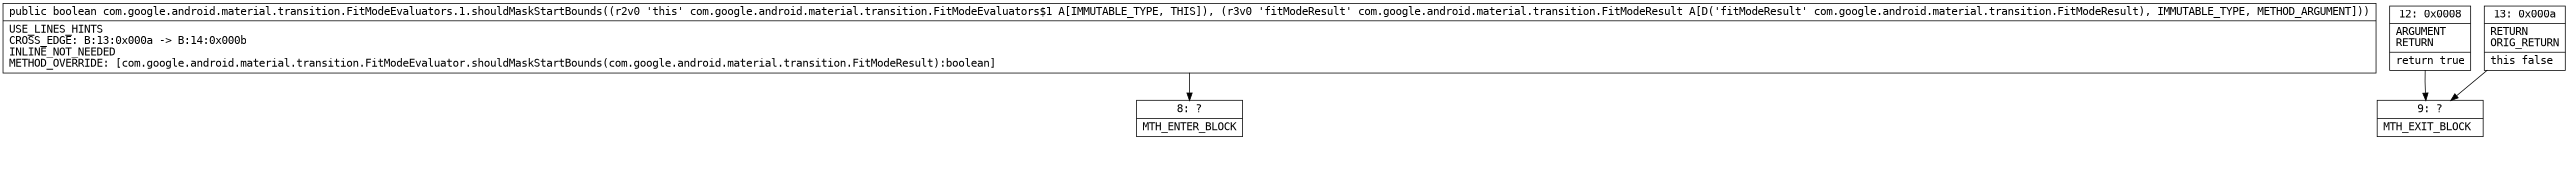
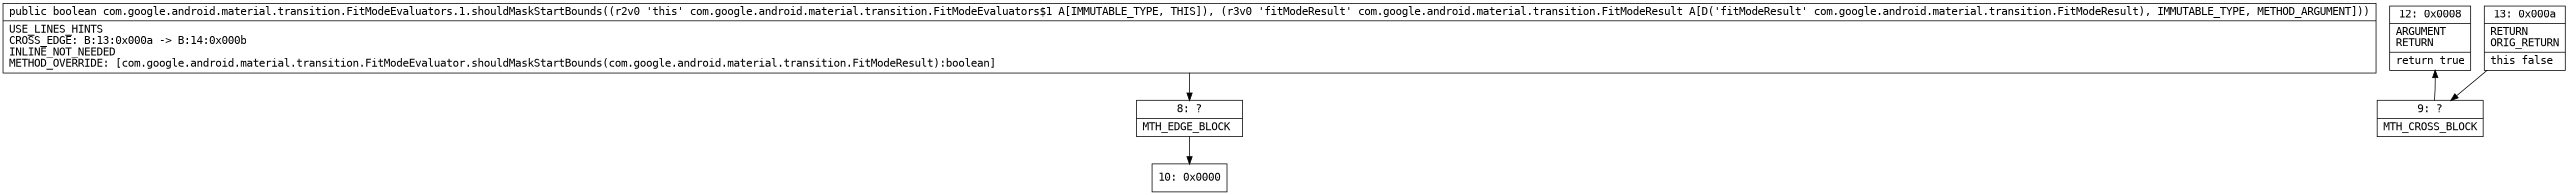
(2425, 81) -> (2435, 89)
(1190, 127) -> (1187, 127)
(2427, 127) -> (2430, 127)
none -> (1190, 178)
